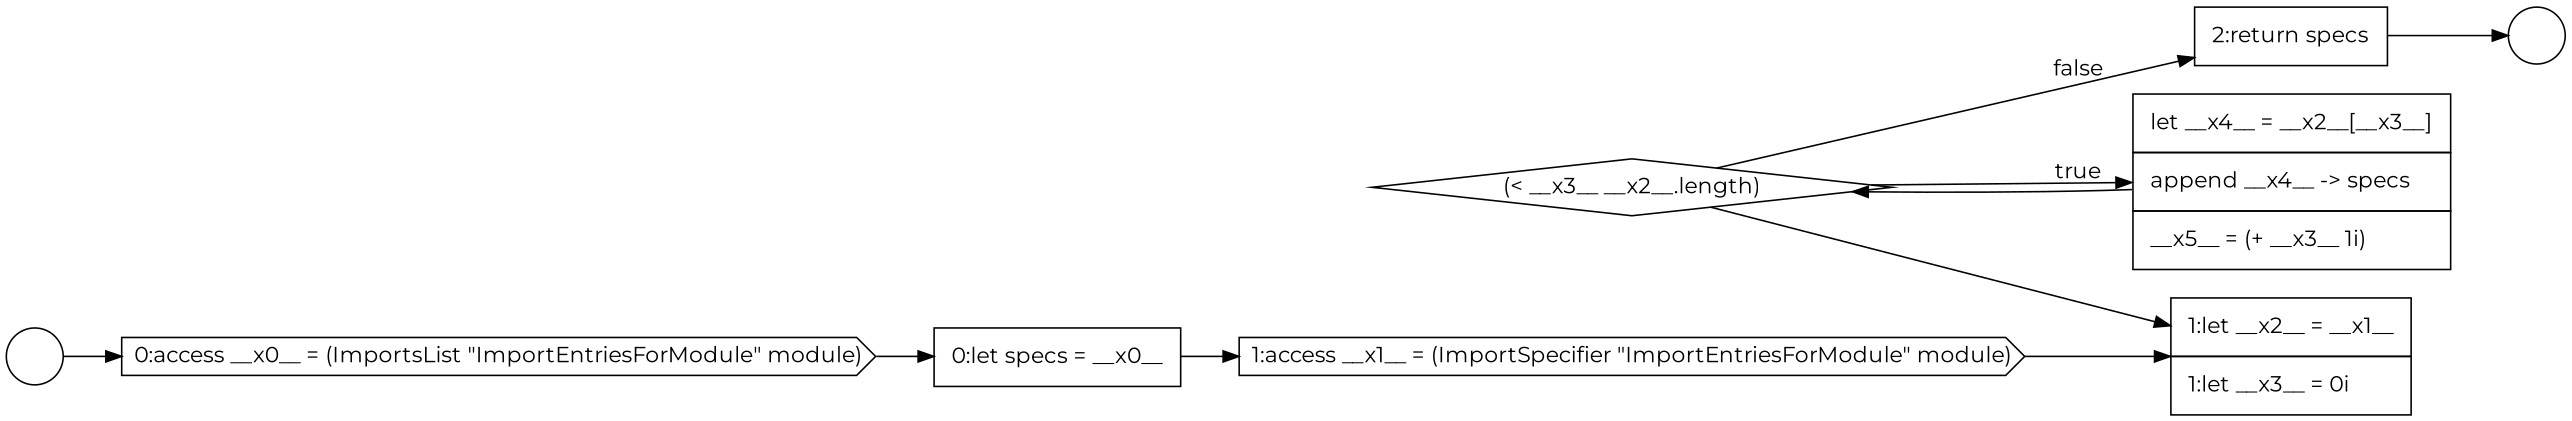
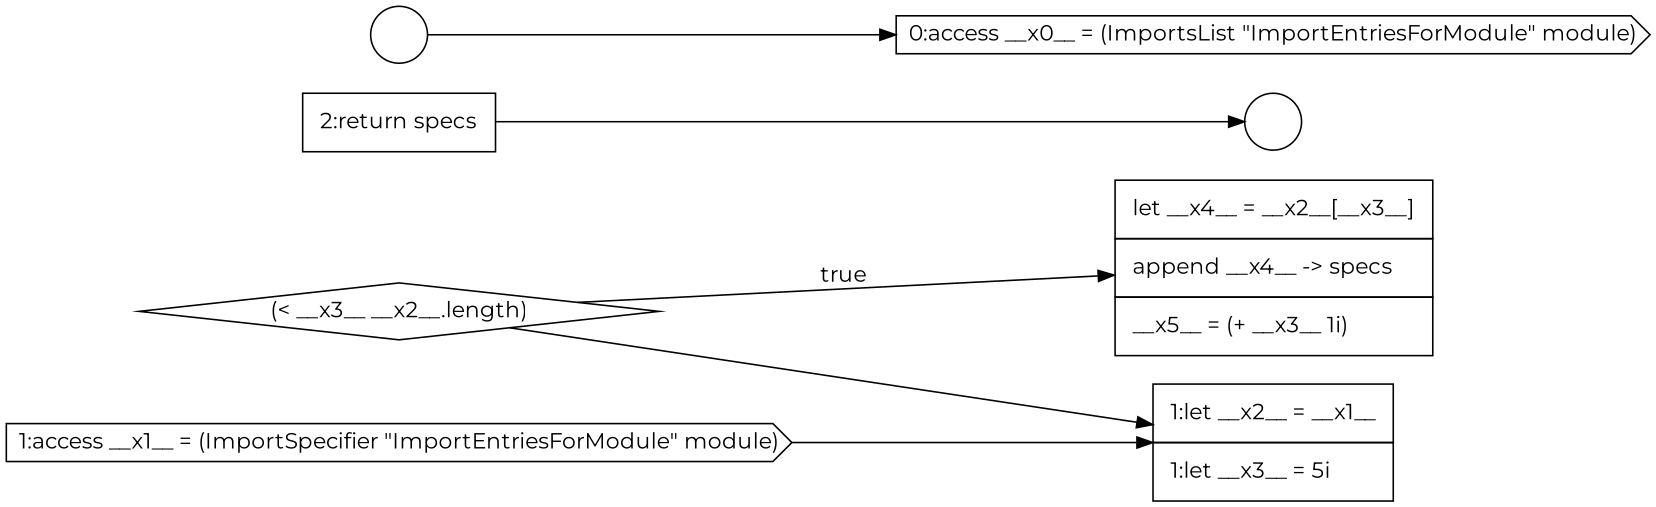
(1948, 115) -> none
(2000, 192) -> none
(1057, 356) -> none
(2270, 385) -> (1251, 471)
